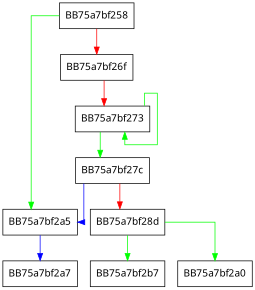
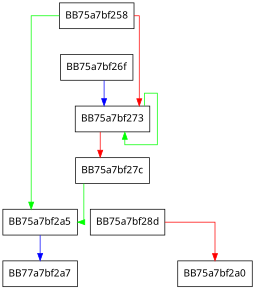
(97, 38) -> (139, 55)
(104, 89) -> (104, 89)
(100, 141) -> (100, 141)
(120, 193) -> none
(84, 203) -> (84, 203)
(206, 222) -> (206, 222)
(40, 274) -> (40, 274)
(128, 274) -> none
